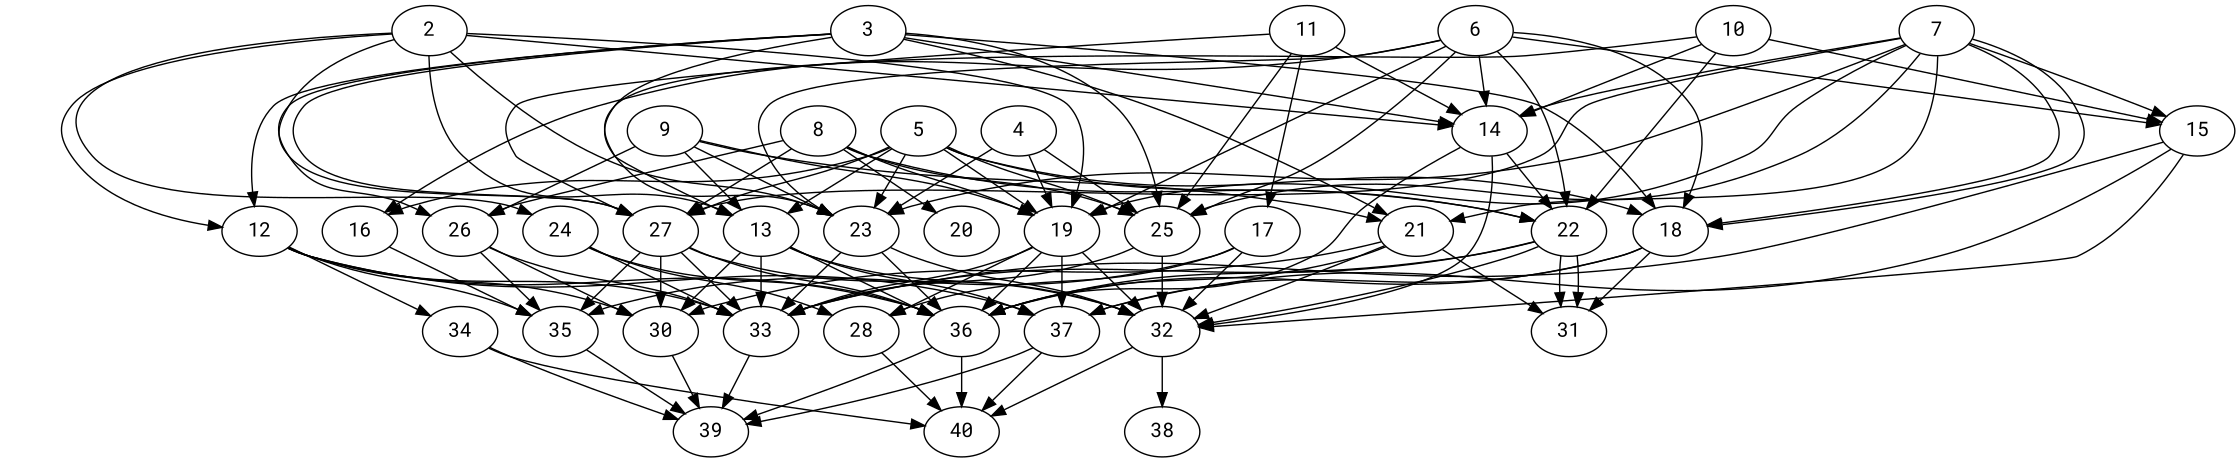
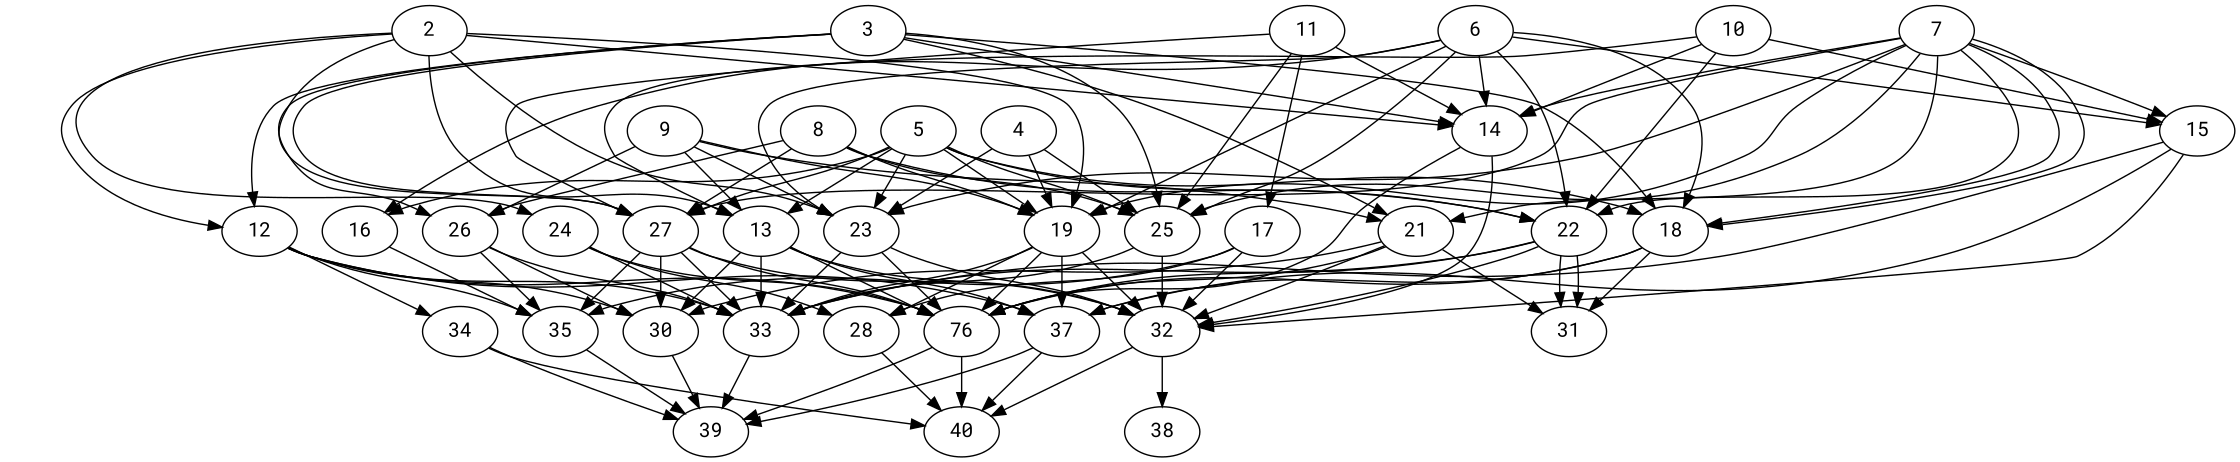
(696, 66) -> none
(1525, 176) -> (1851, 196)
(962, 231) -> none
(962, 332) -> (962, 332)
